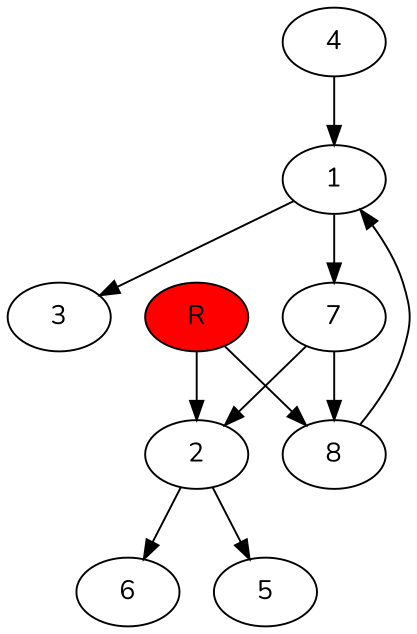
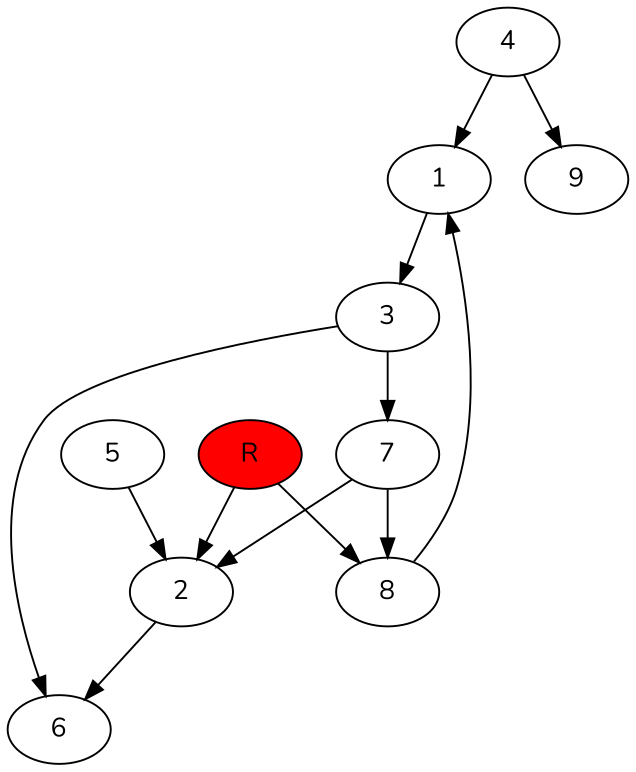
none -> (577, 180)
(334, 239) -> (388, 376)
none -> (61, 405)
(227, 515) -> (143, 515)
